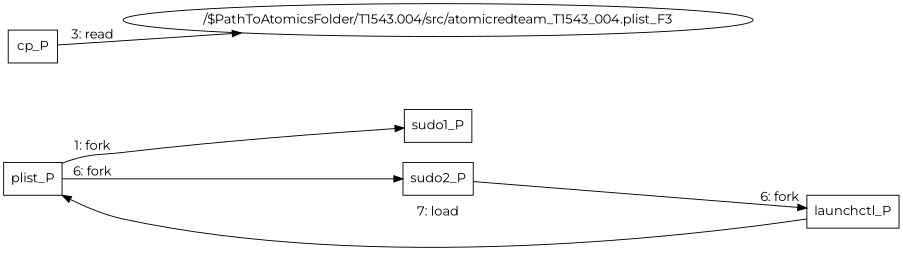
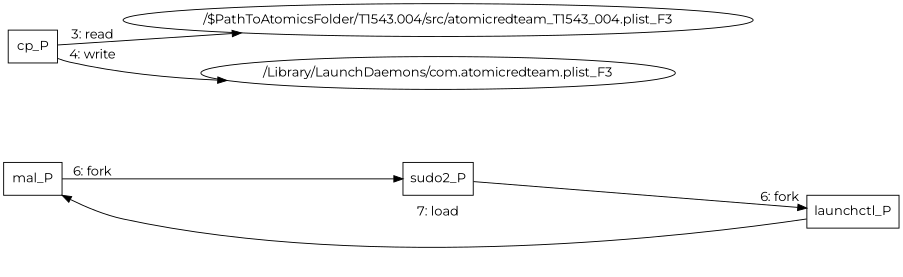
none -> (438, 73)
(438, 126) -> none
(33, 179) -> (33, 179)
